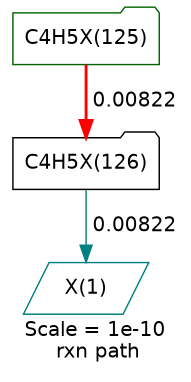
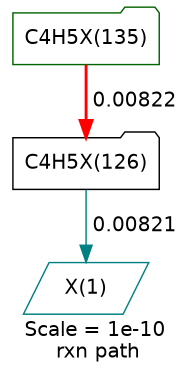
(86, 39) -> (86, 39)
(132, 226) -> (132, 226)
